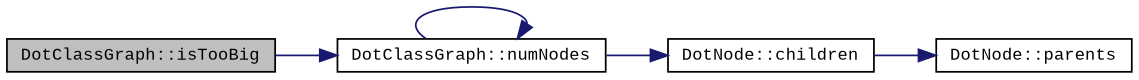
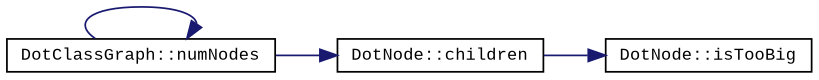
(141, 55) -> none
(1034, 55) -> (709, 55)
